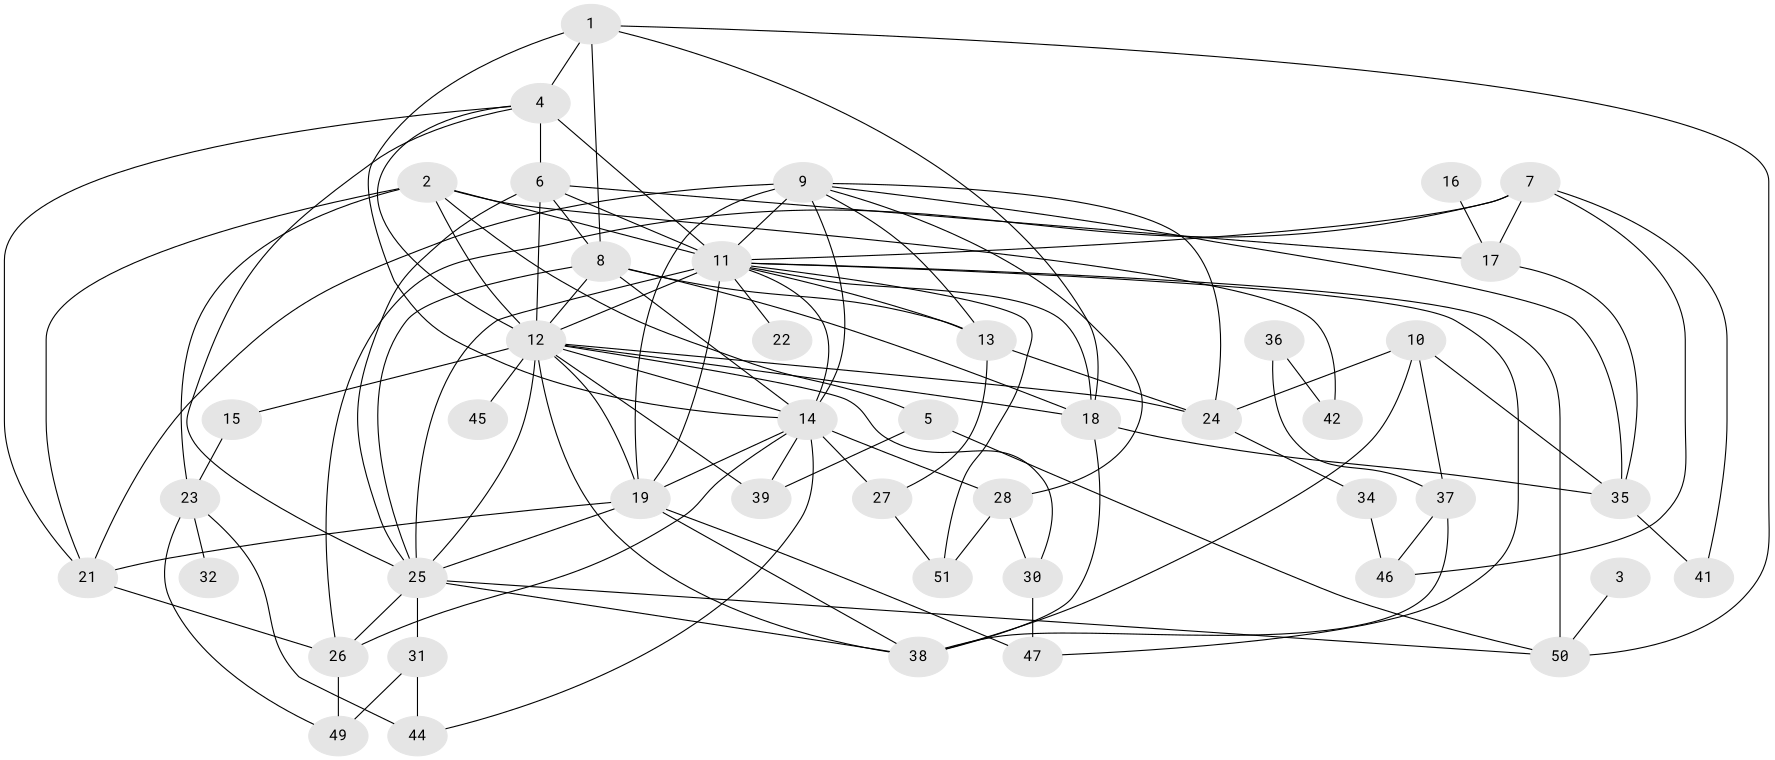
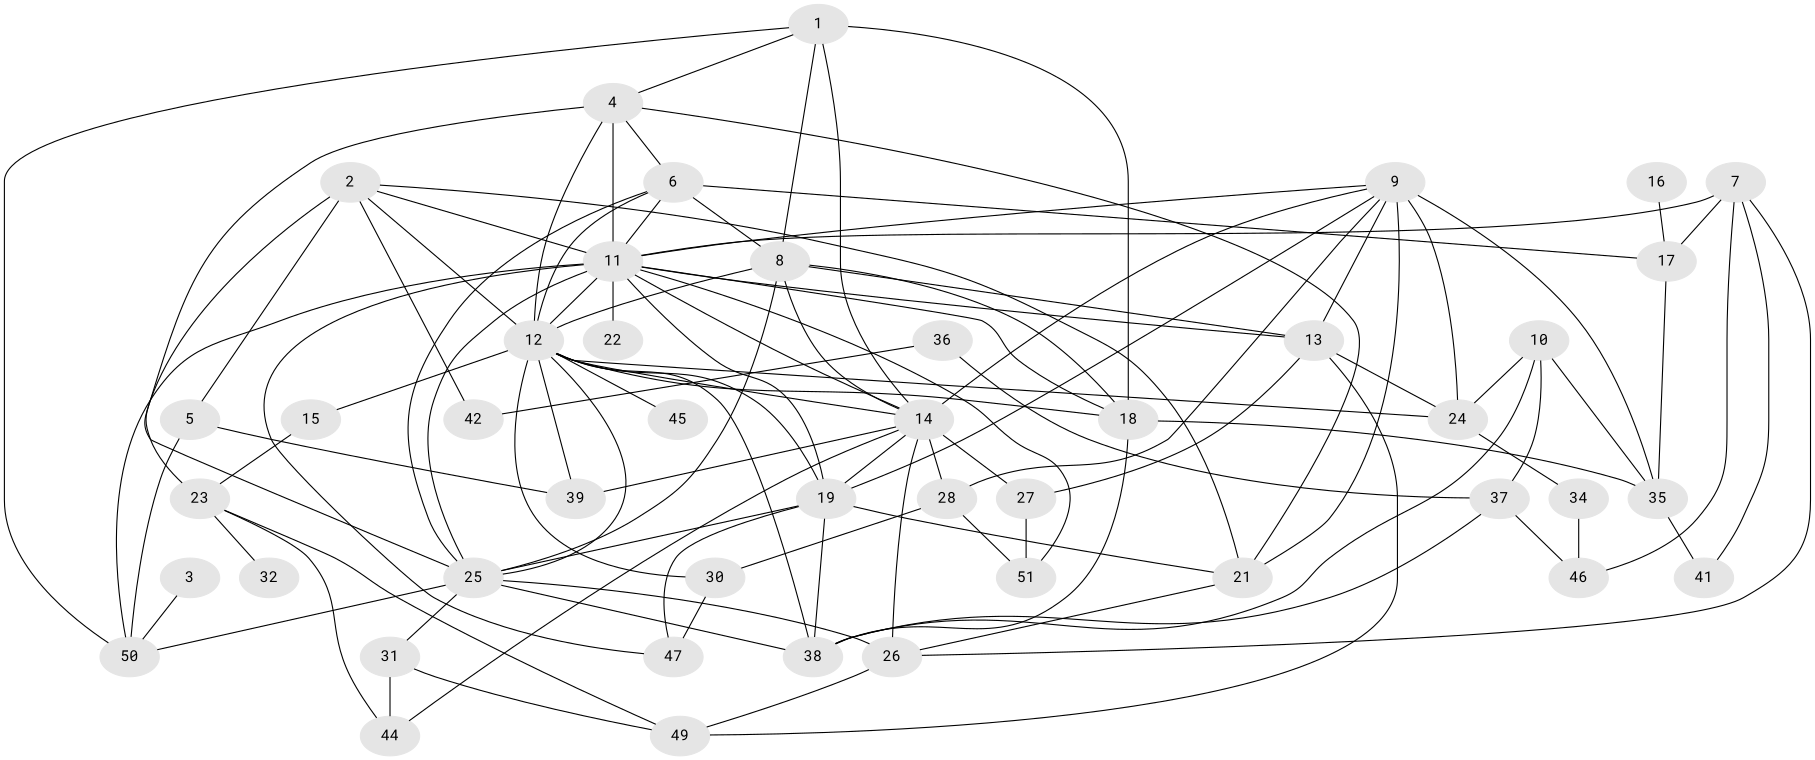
none -> (1194, 695)
